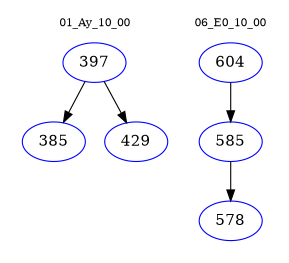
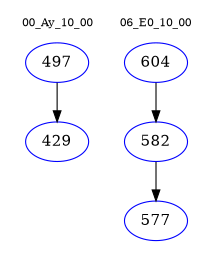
(95, 24) -> (58, 24)
(94, 63) -> (57, 63)
(54, 142) -> none
(231, 142) -> (156, 142)
(231, 221) -> (156, 221)
